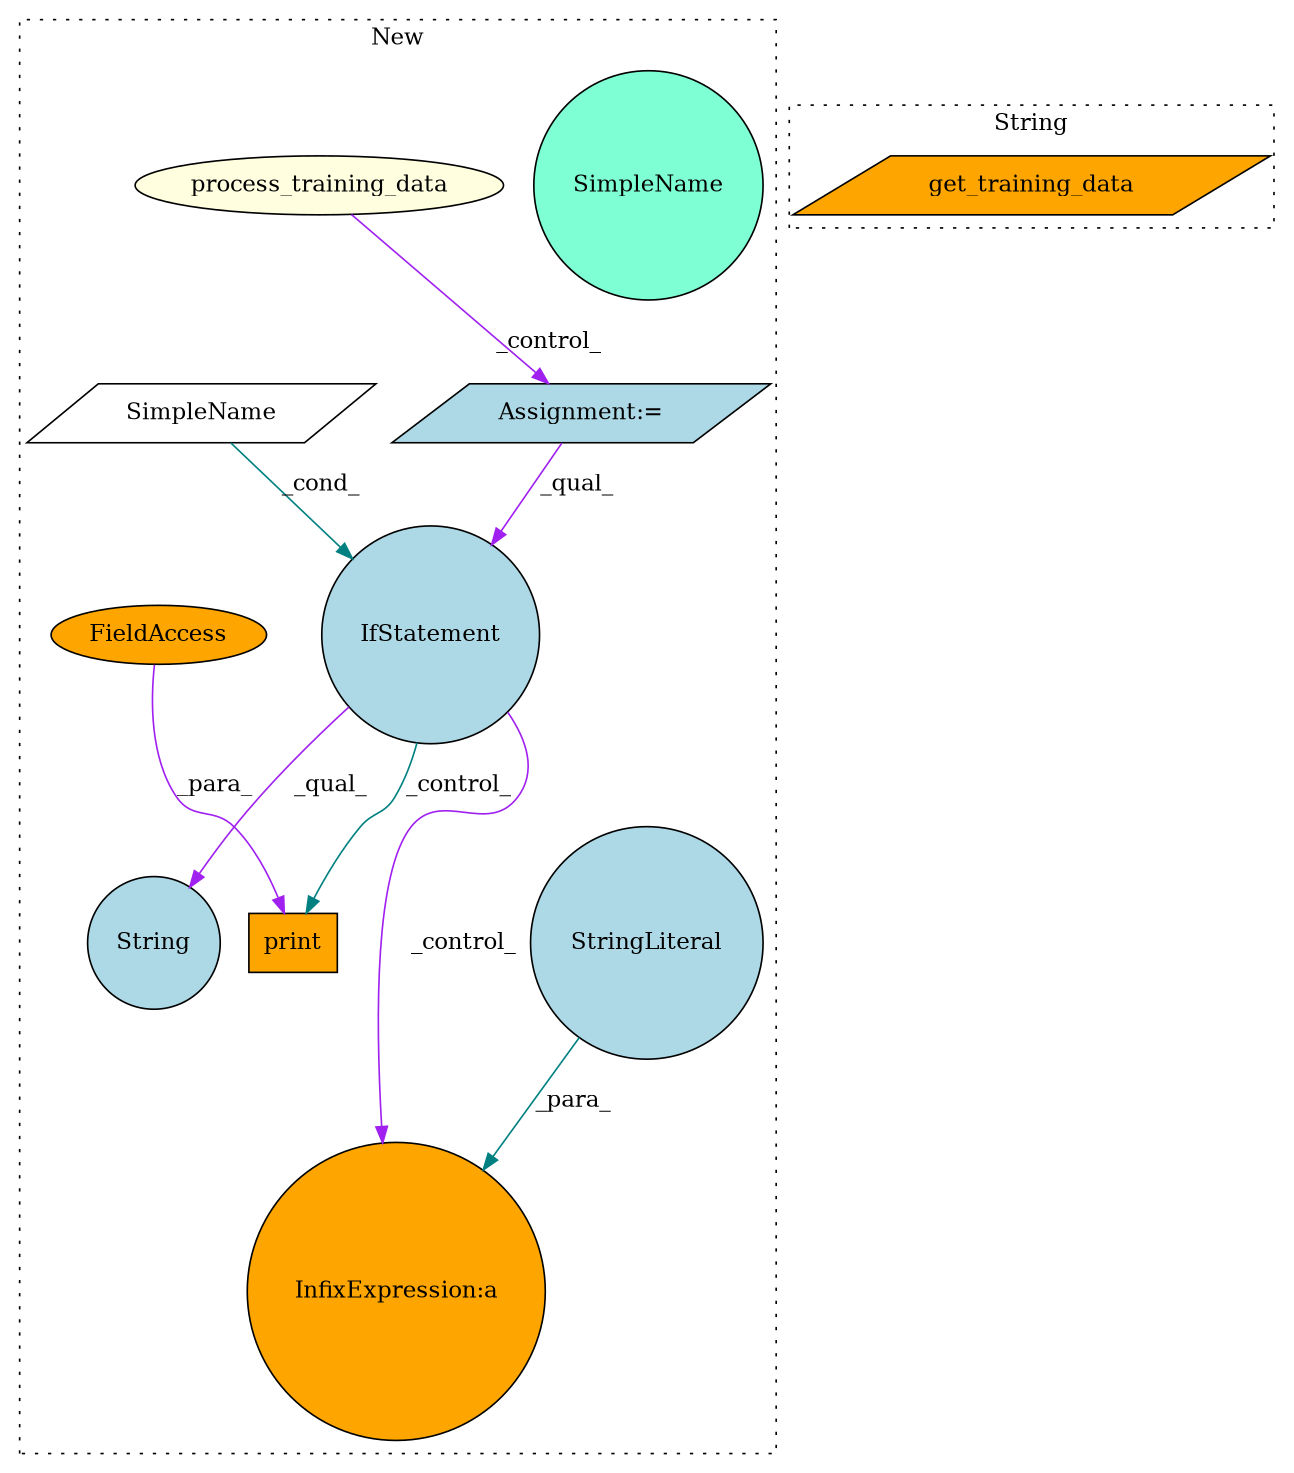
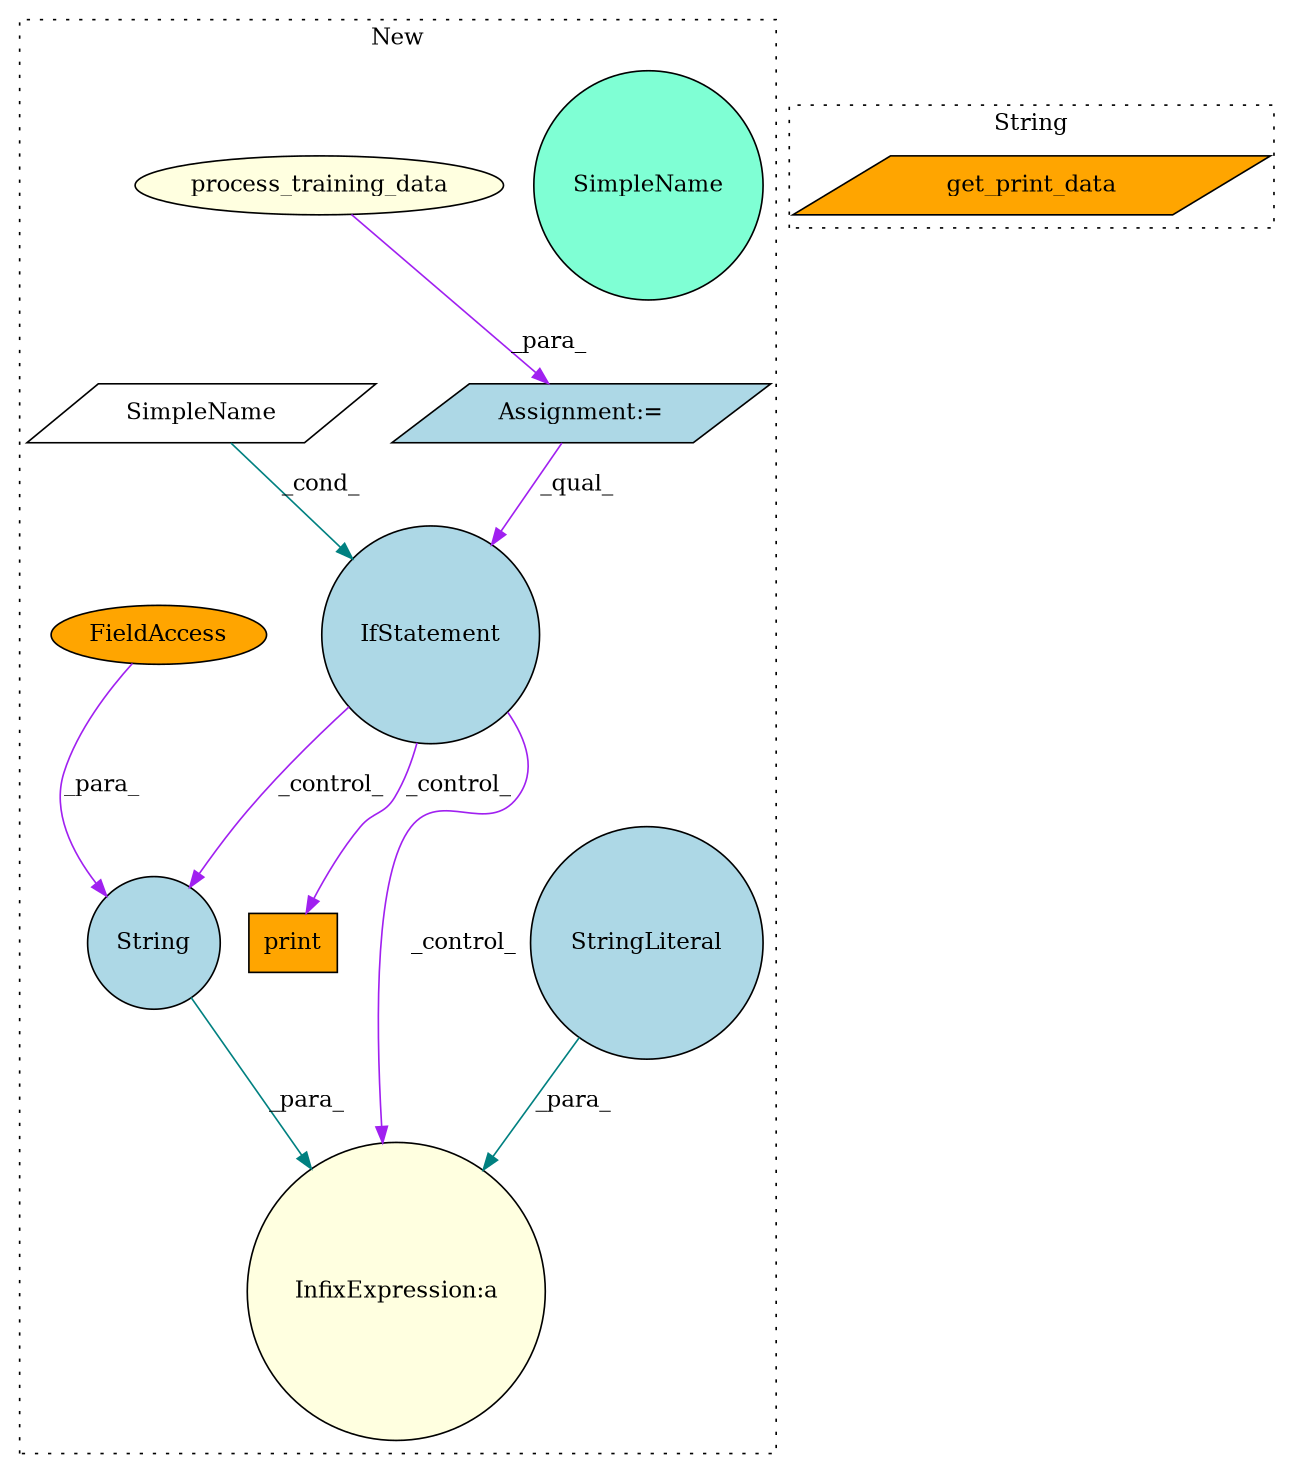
(1032, 185) -> (1032, 185)
(549, 342) -> (549, 342)
(331, 785) -> (331, 785)
(181, 802) -> (66, 768)
(367, 820) -> (367, 820)
none -> (246, 1076)
(396, 1291) -> (396, 1291)
